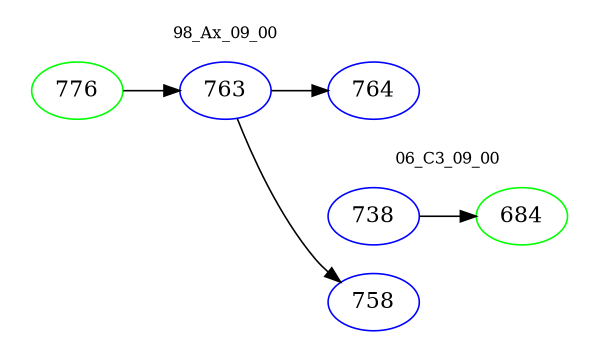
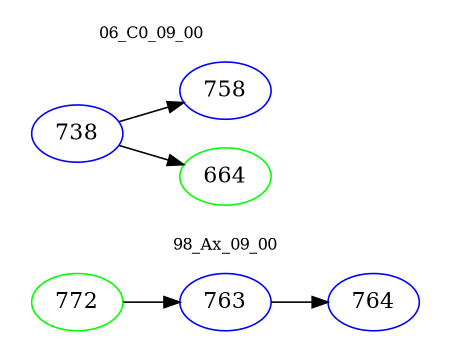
(77, 91) -> (77, 302)
(448, 160) -> (151, 34)
(275, 200) -> (144, 114)
(522, 216) -> (225, 177)
